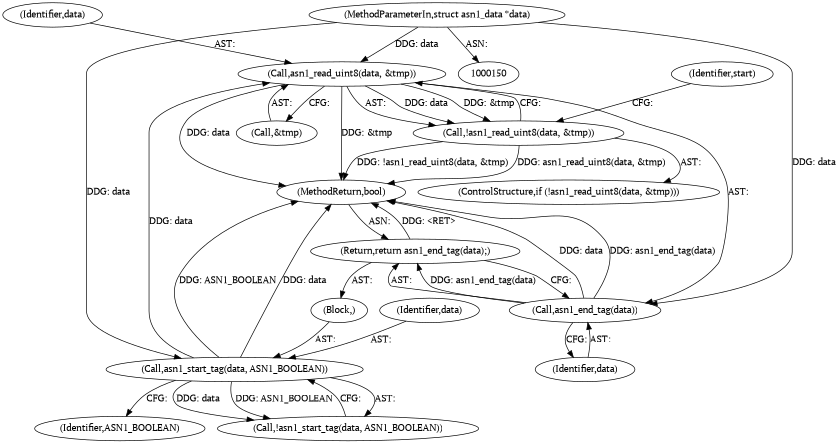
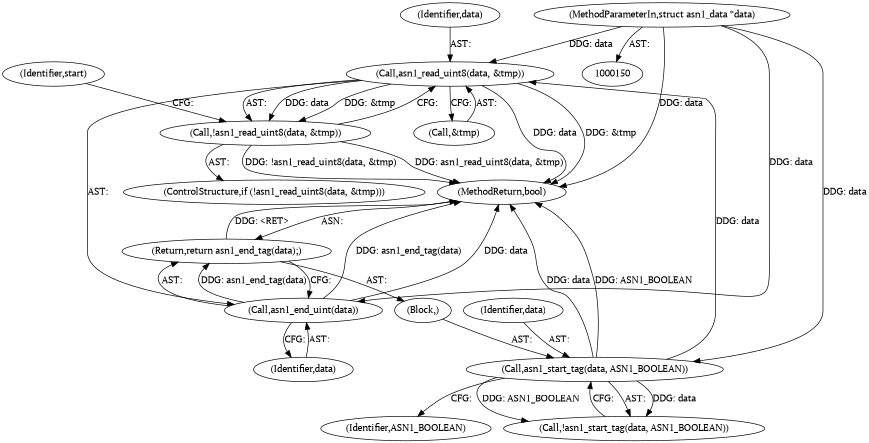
(478, 44) -> (641, 44)
none -> (650, 129)
(585, 310) -> (303, 310)
